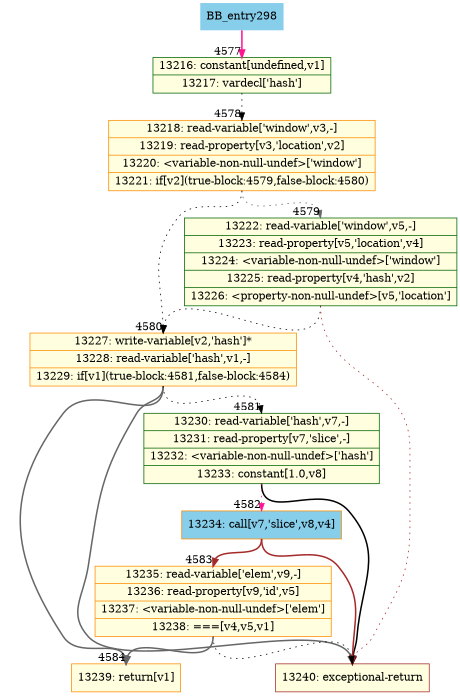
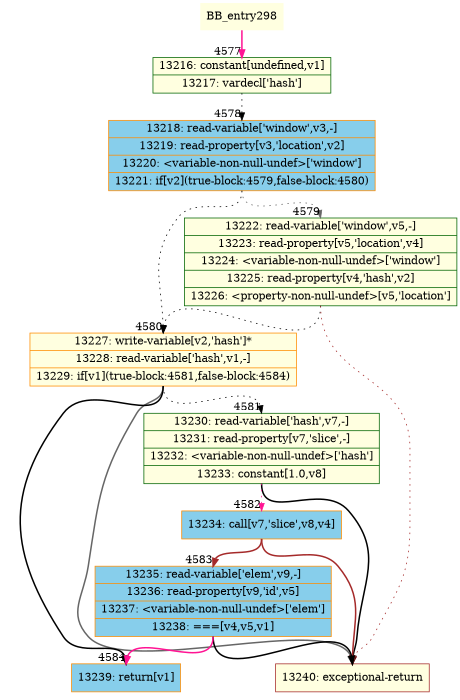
(242, 17) -> (242, 17)
(242, 156) -> (242, 156)
(22, 501) -> (22, 501)
(213, 601) -> (213, 601)
(173, 651) -> (173, 651)
(279, 651) -> (279, 651)
(126, 678) -> (126, 678)
